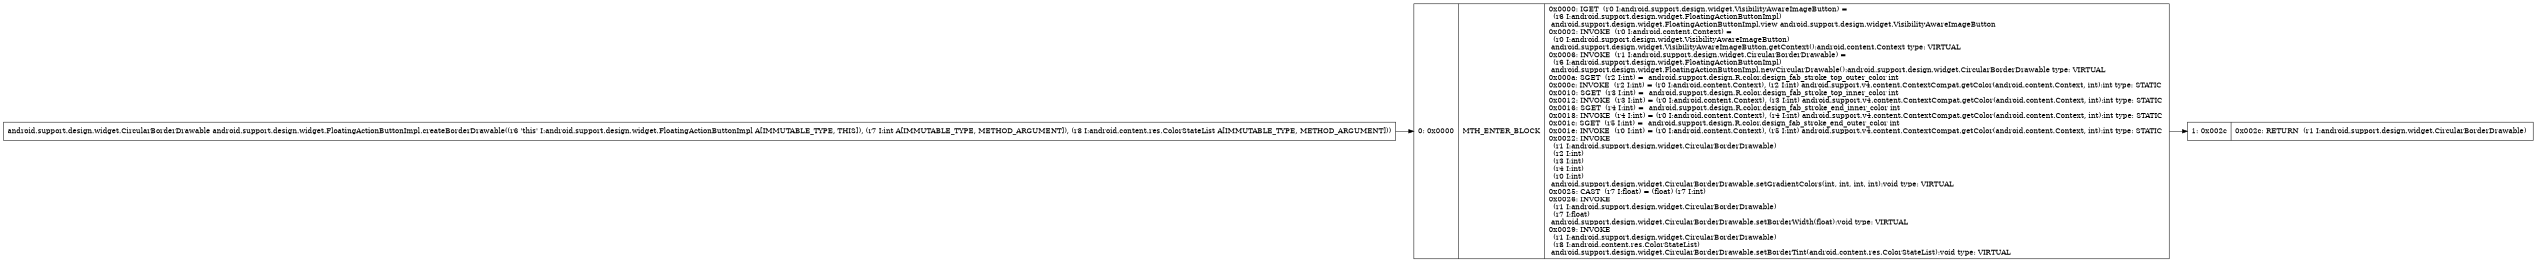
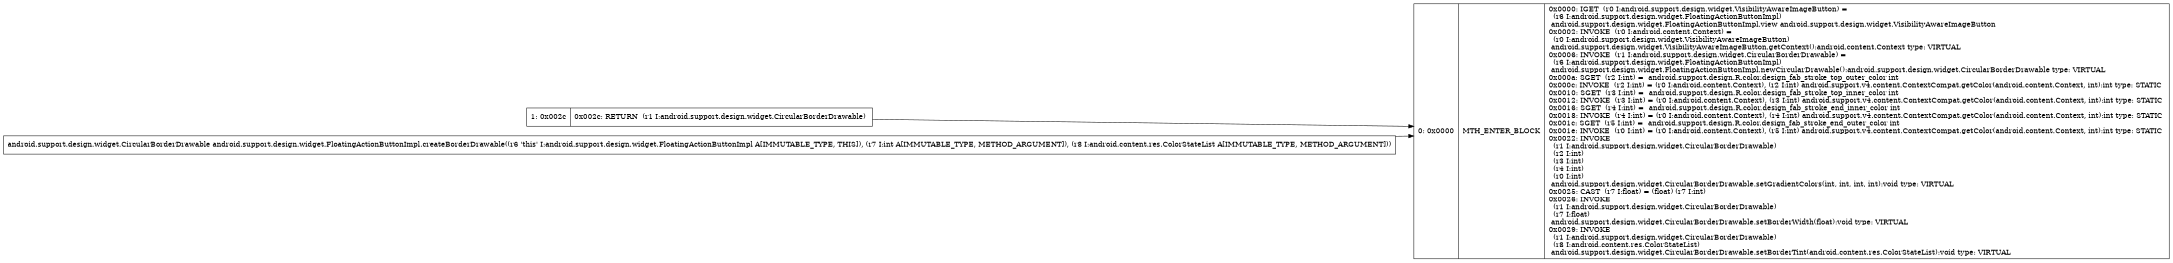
(2176, 131) -> (1141, 123)
